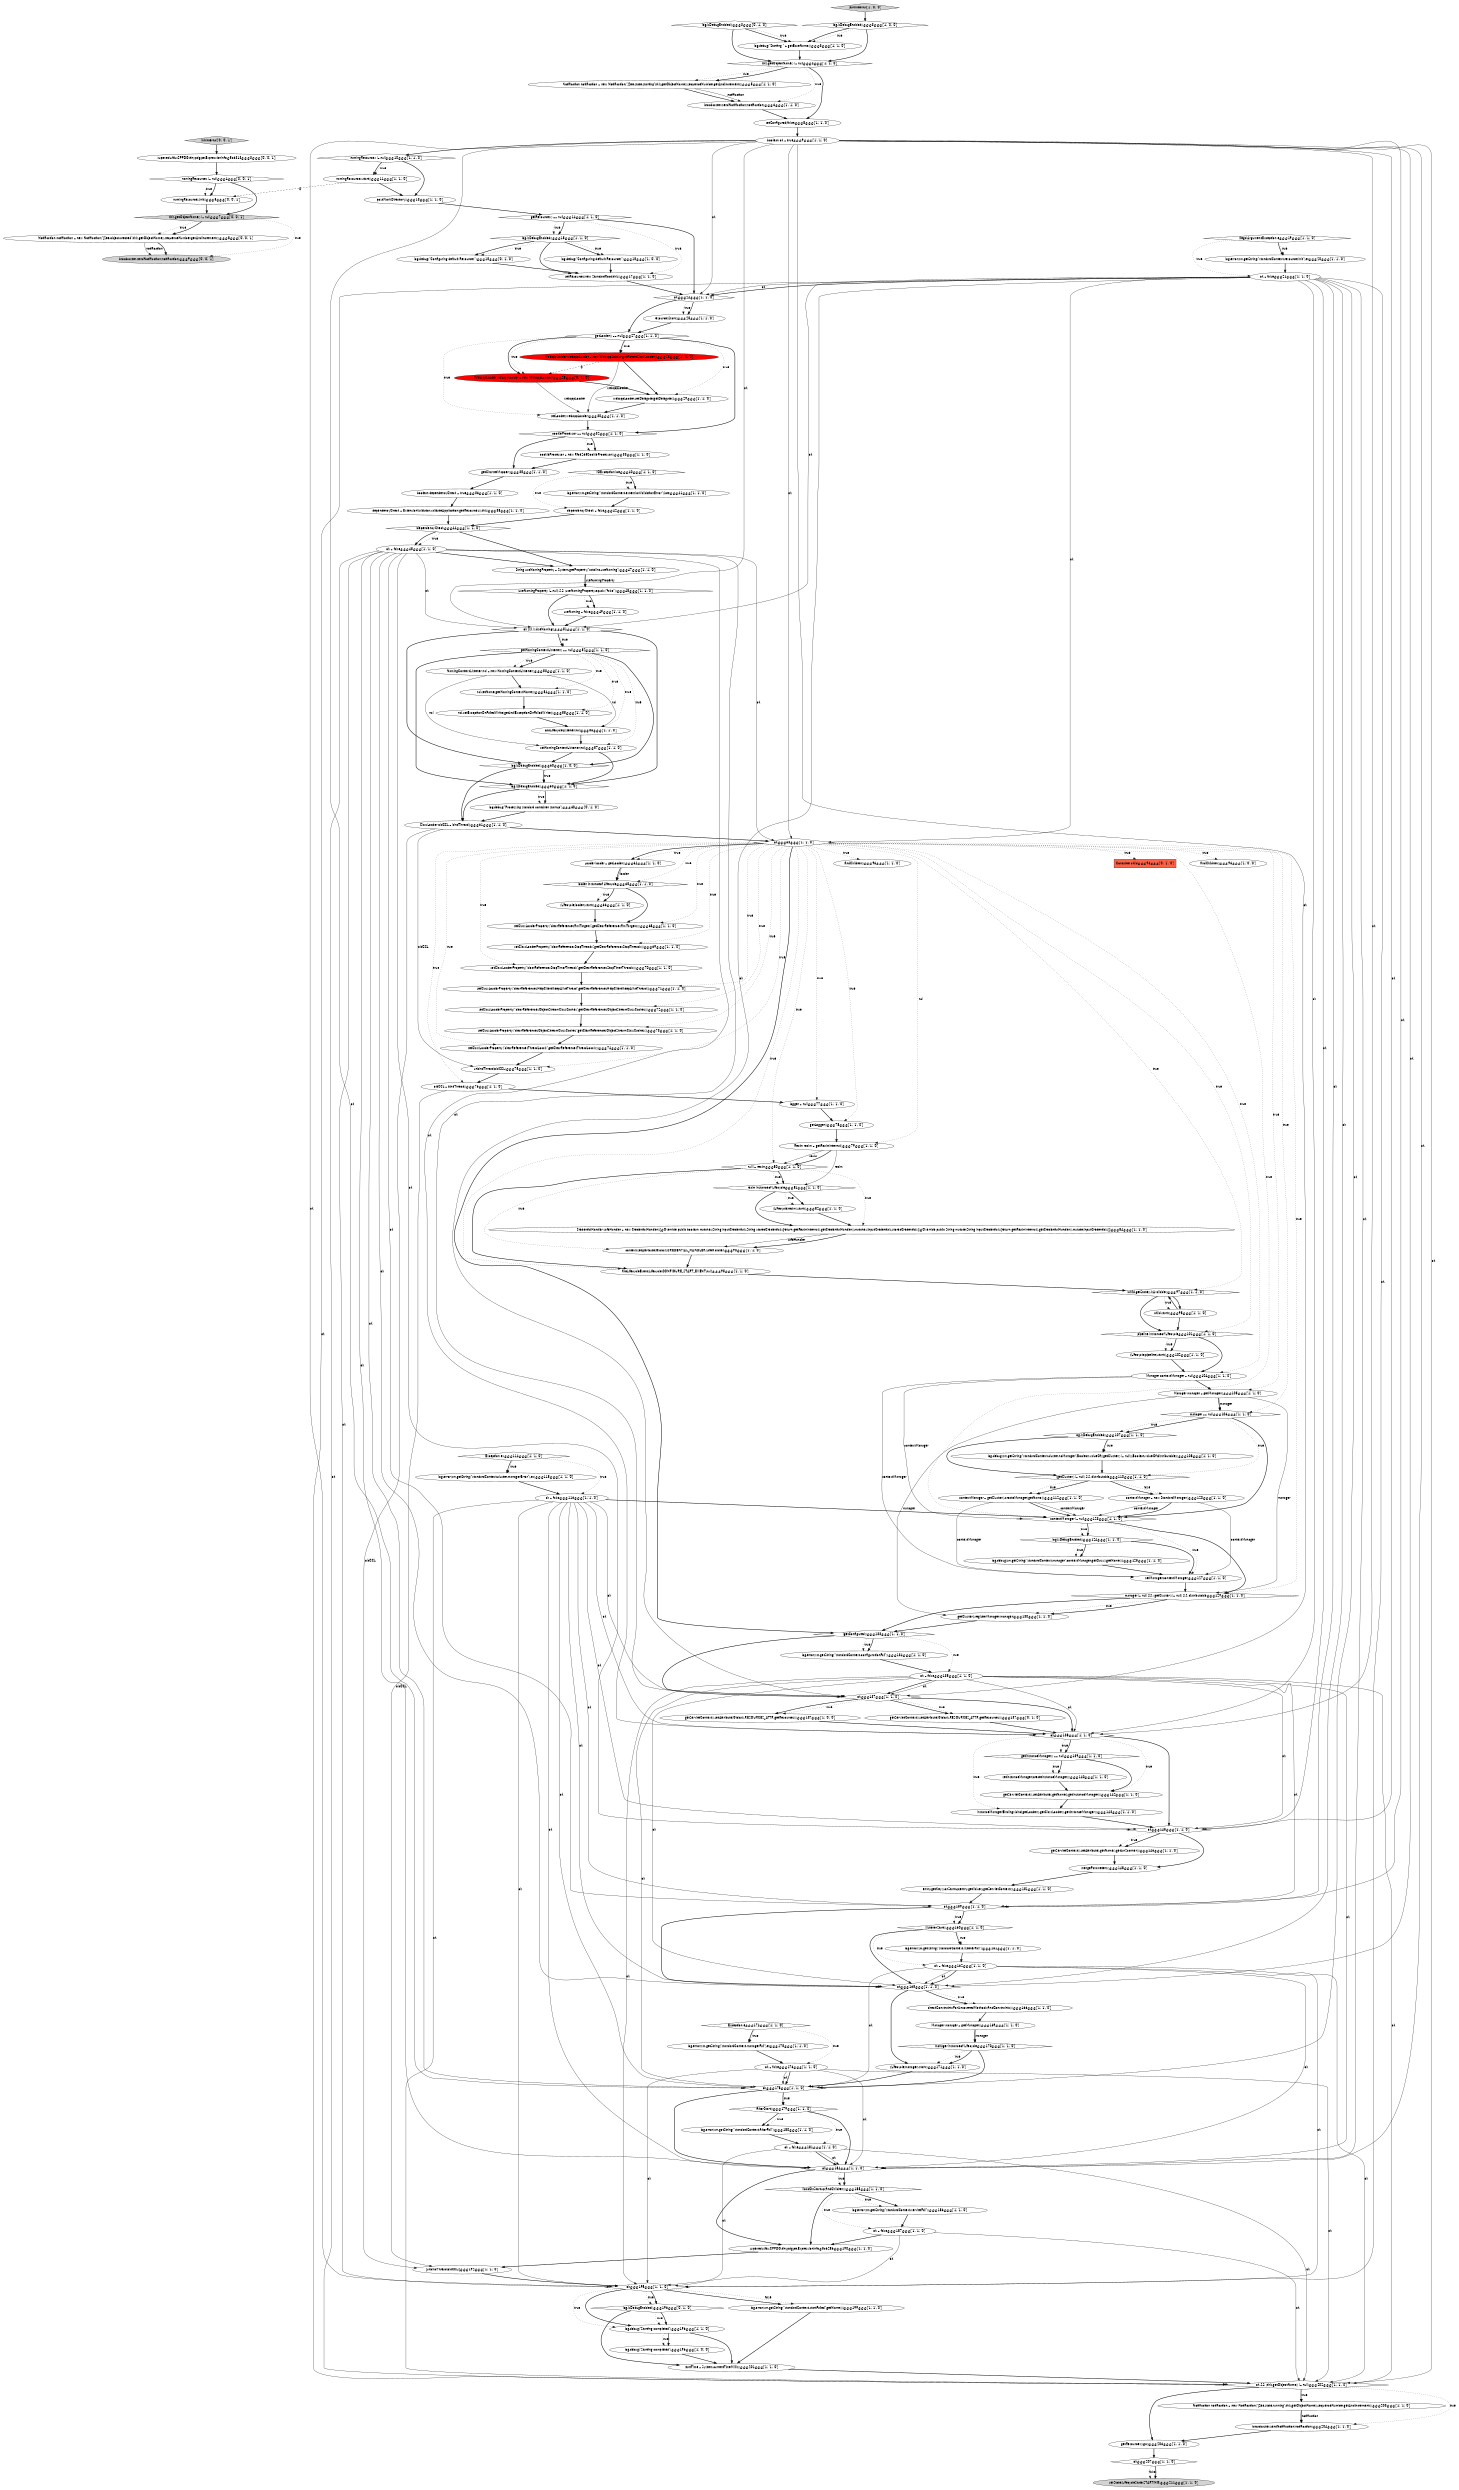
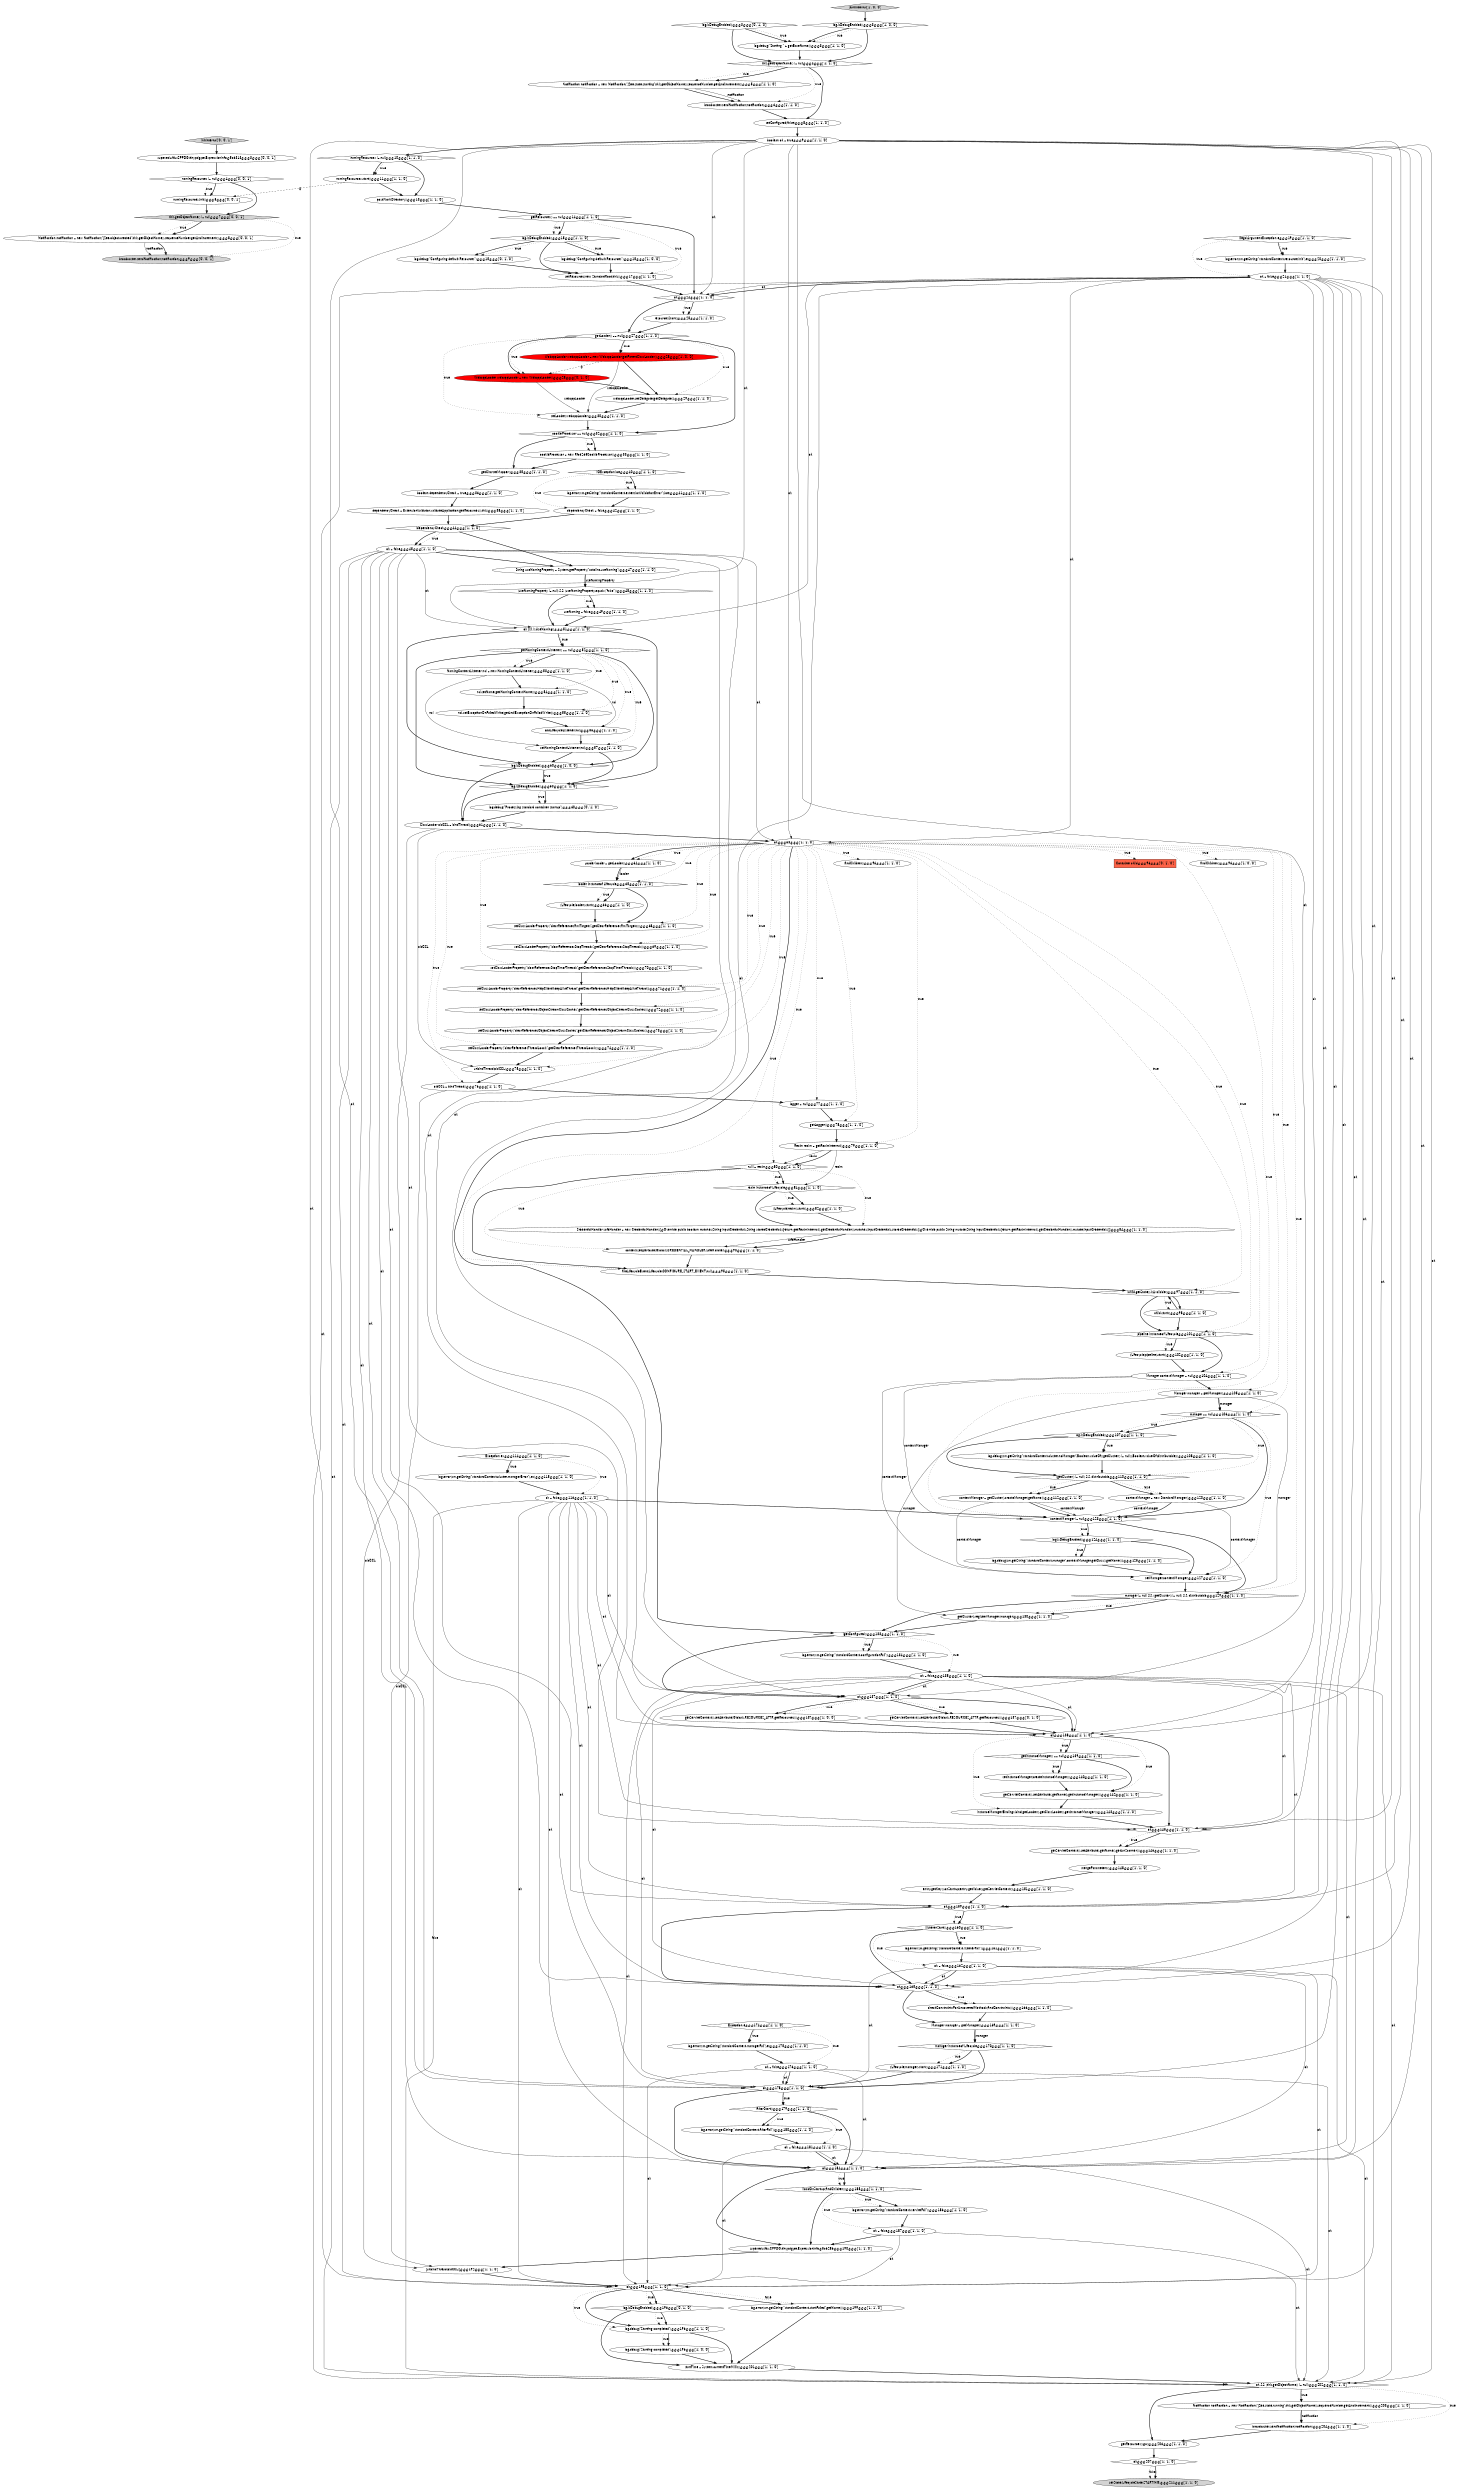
(921, 999) -> (921, 999)
(1161, 1537) -> (1264, 1500)
(1199, 1858) -> none
(435, 1938) -> (435, 1938)
(891, 2026) -> (906, 2014)
